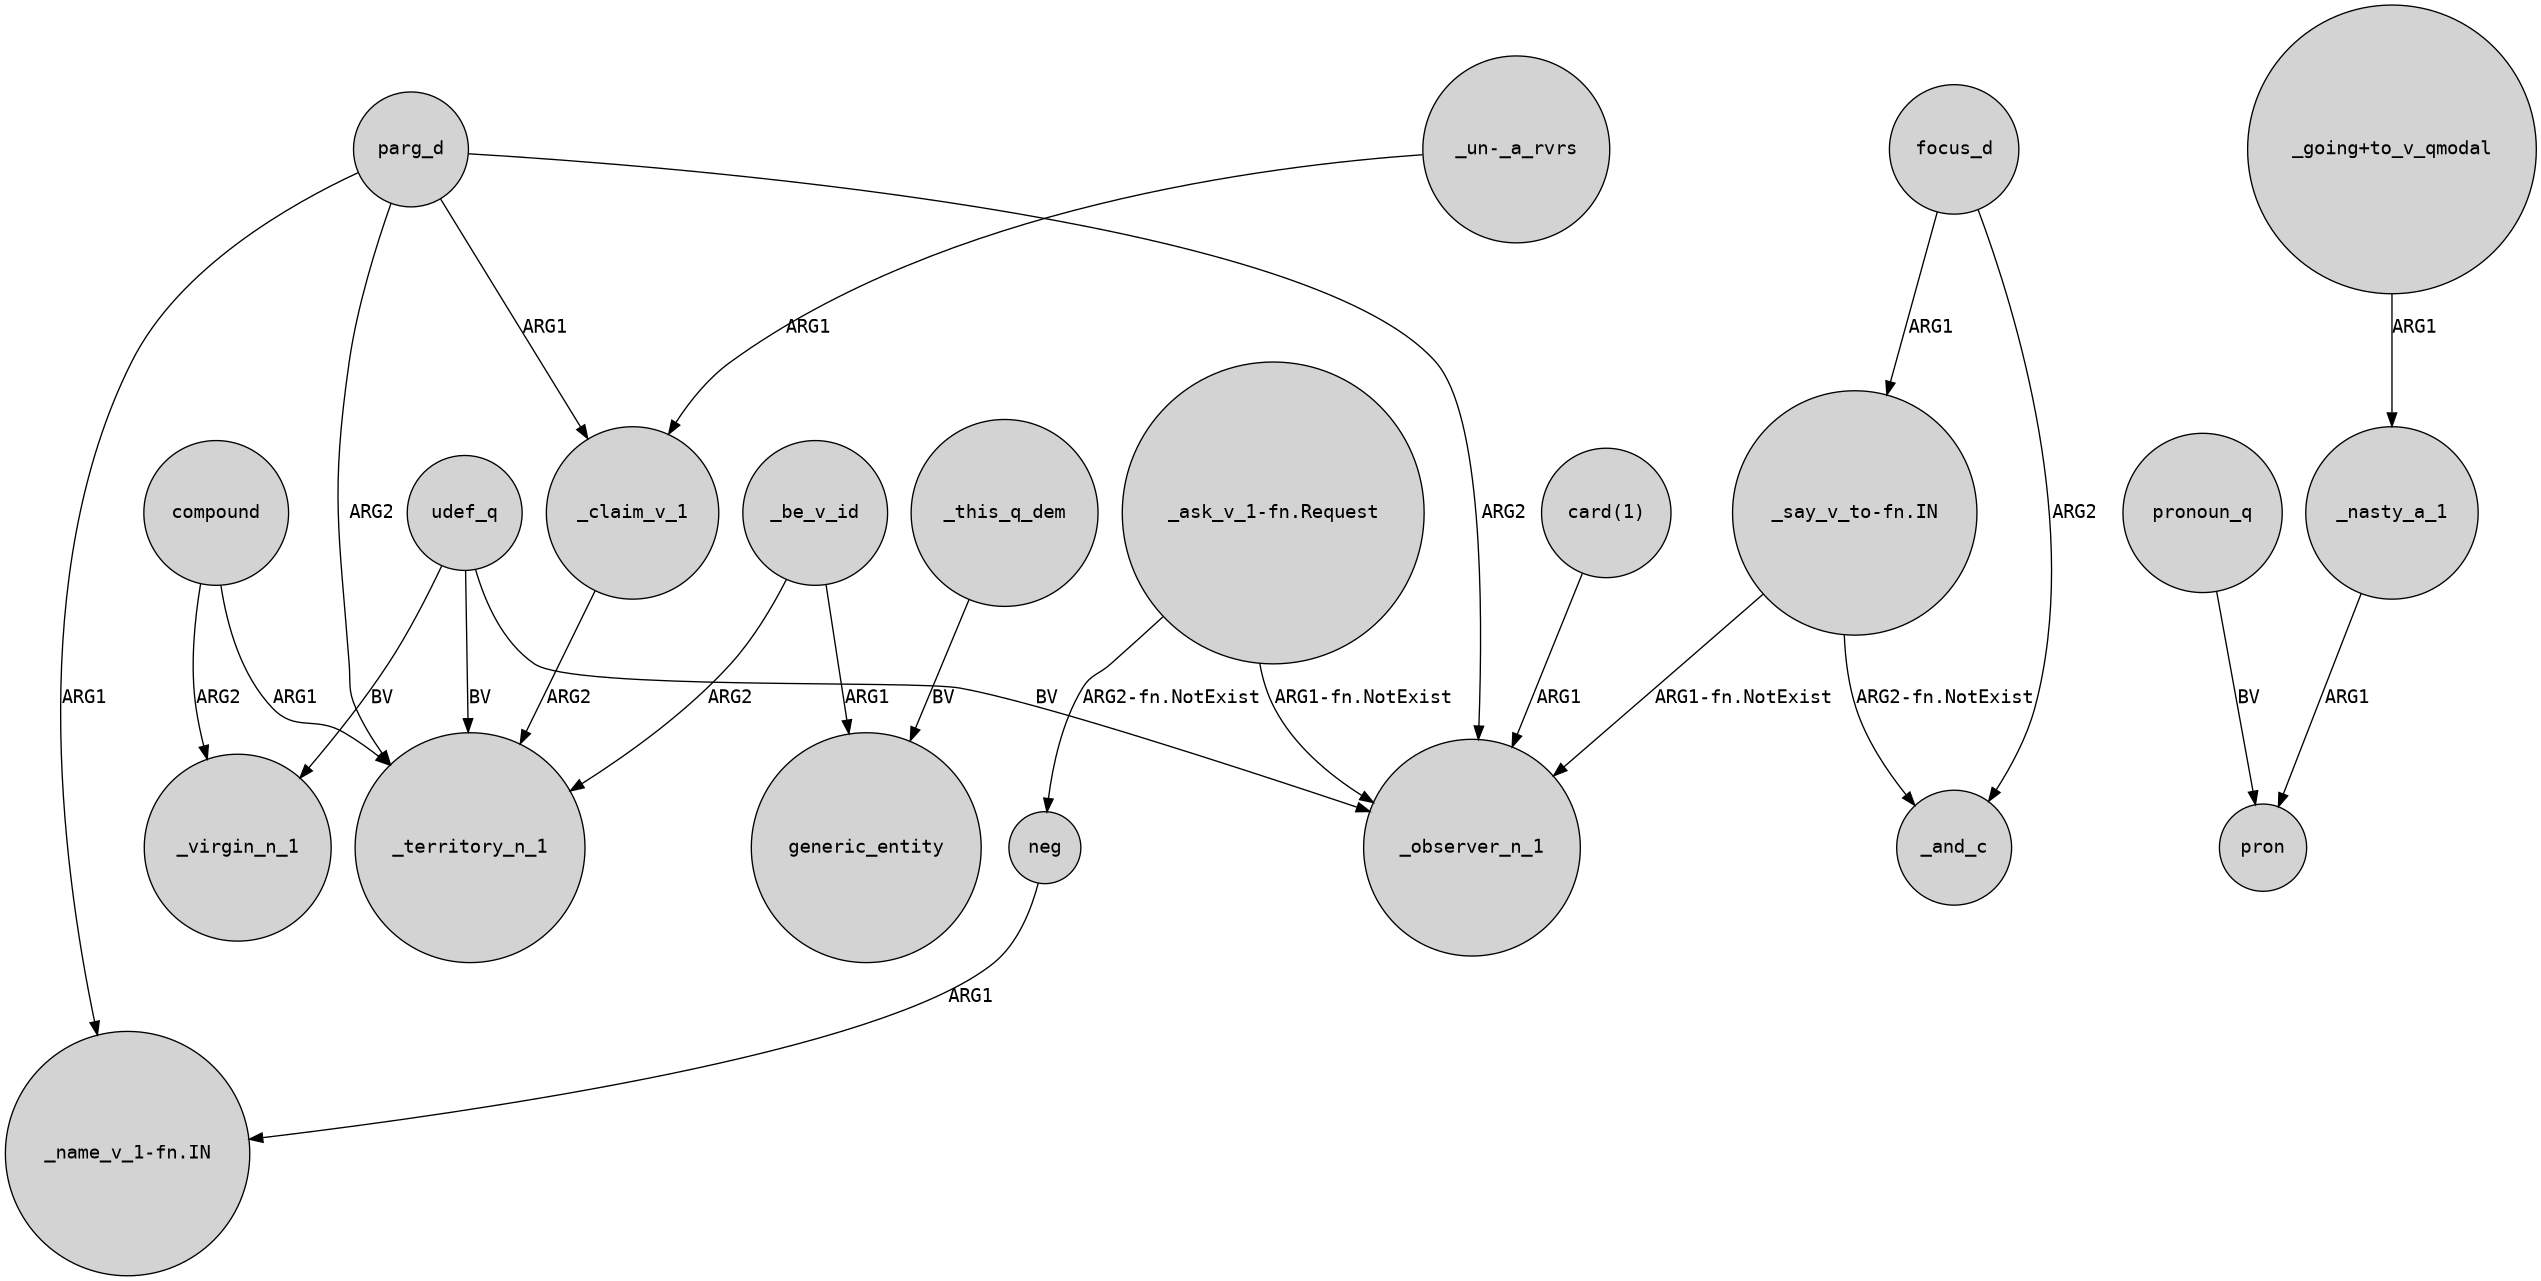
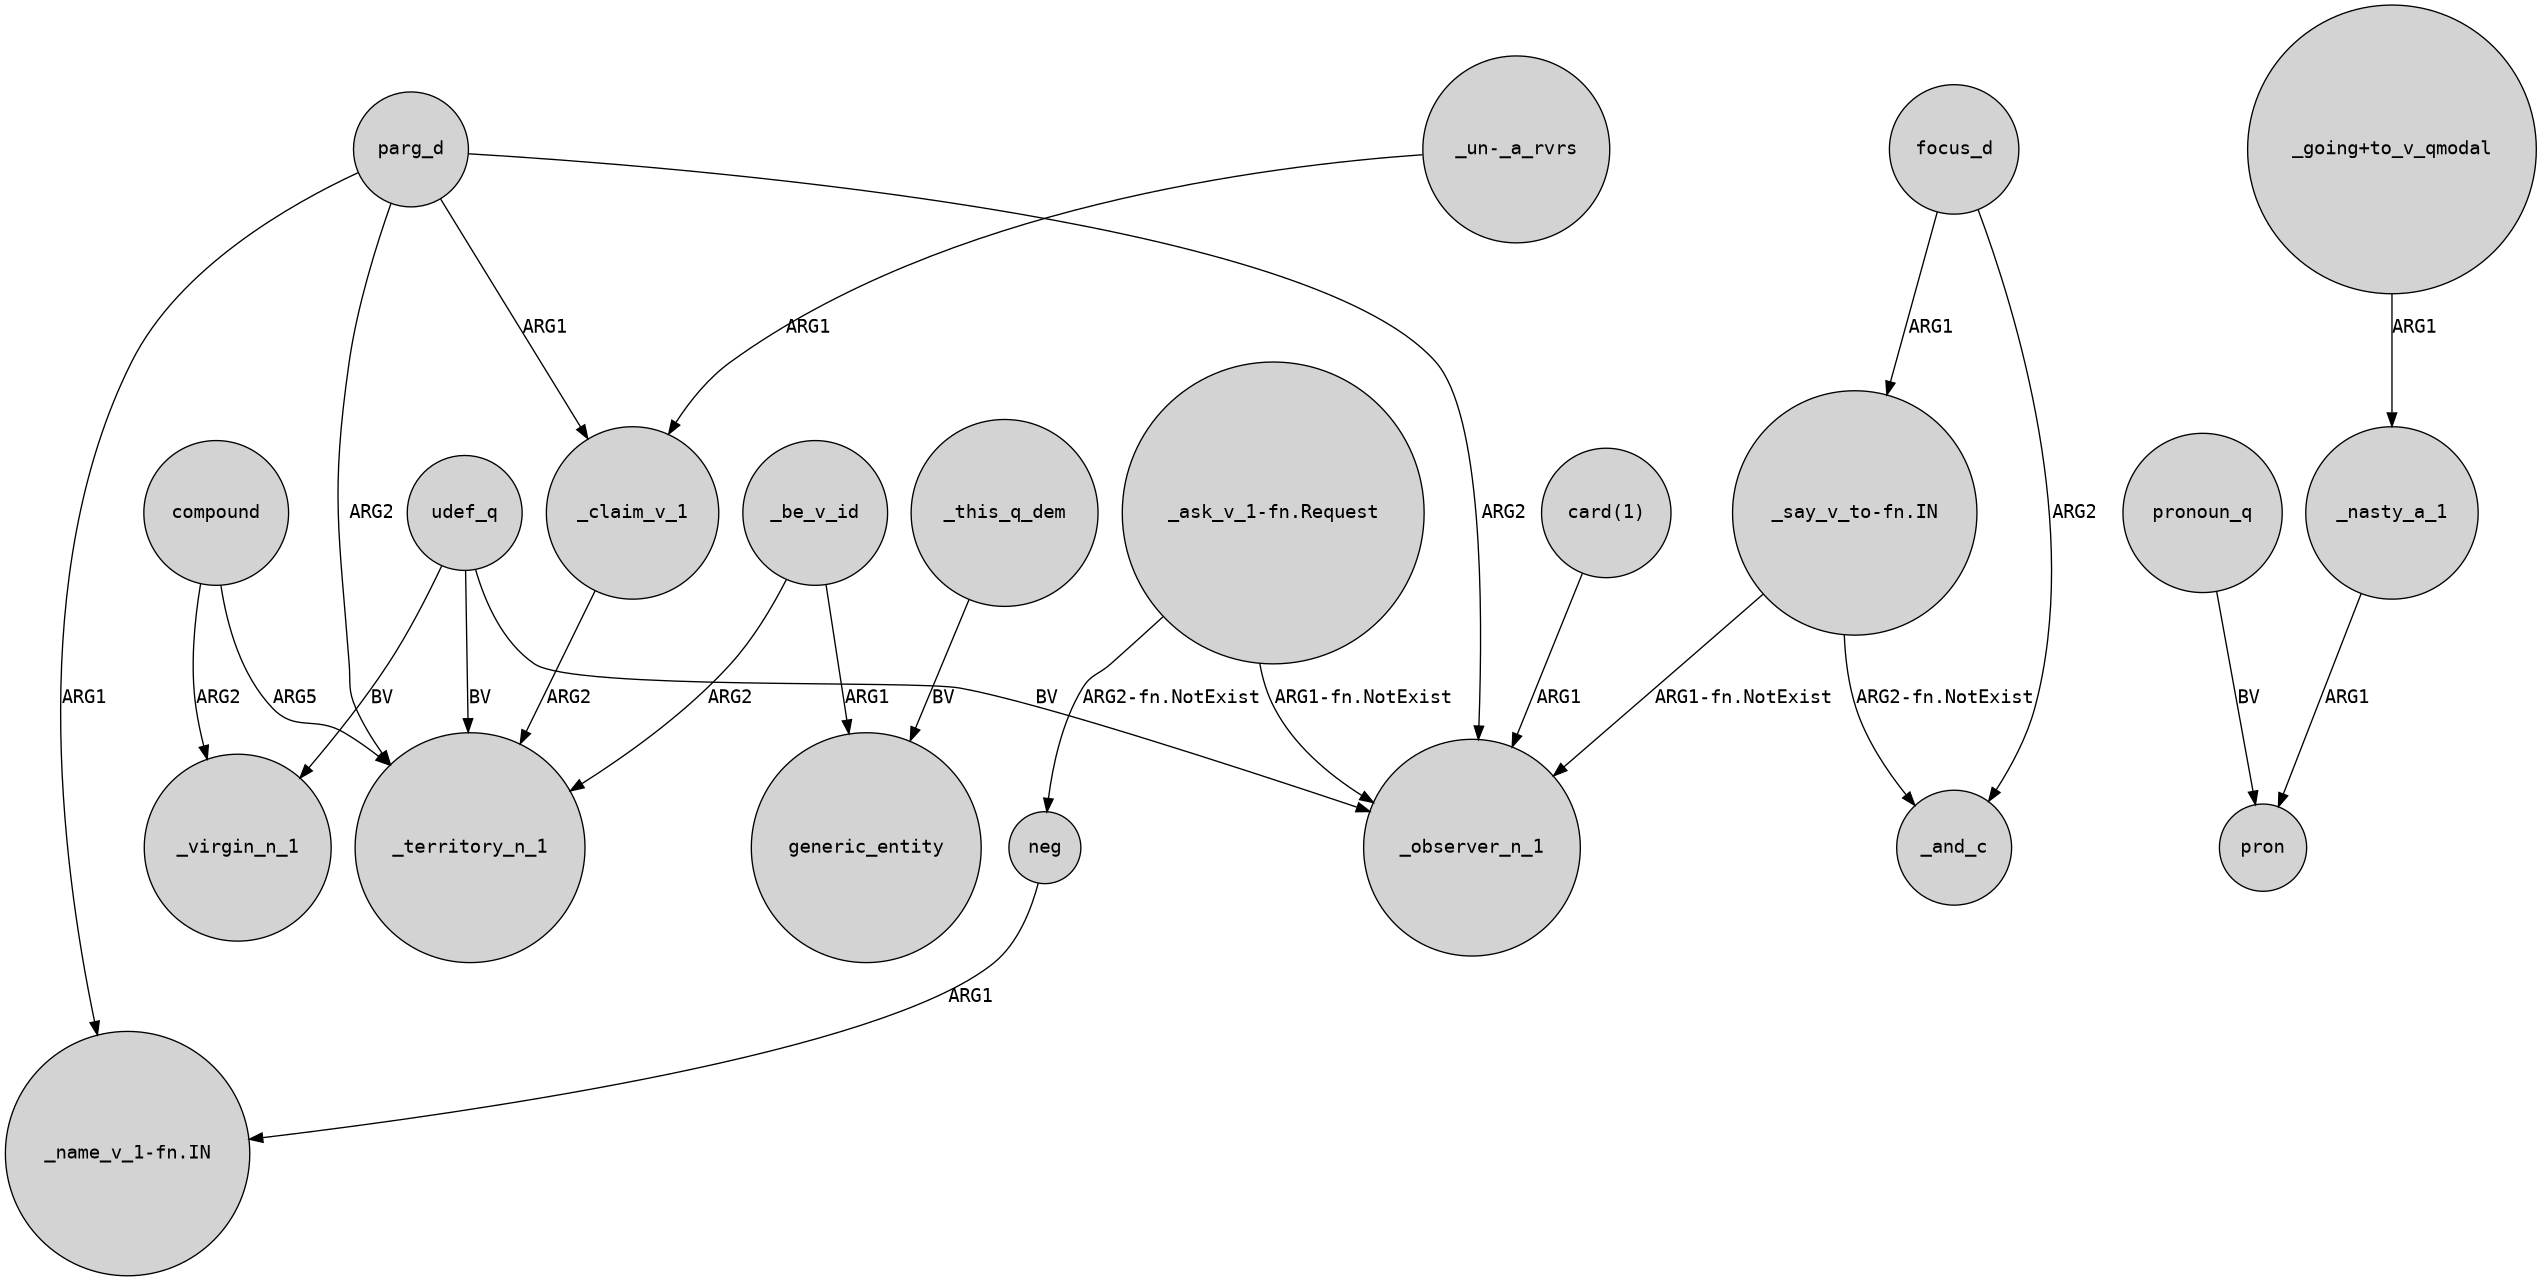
(295, 698) -> (295, 698)
